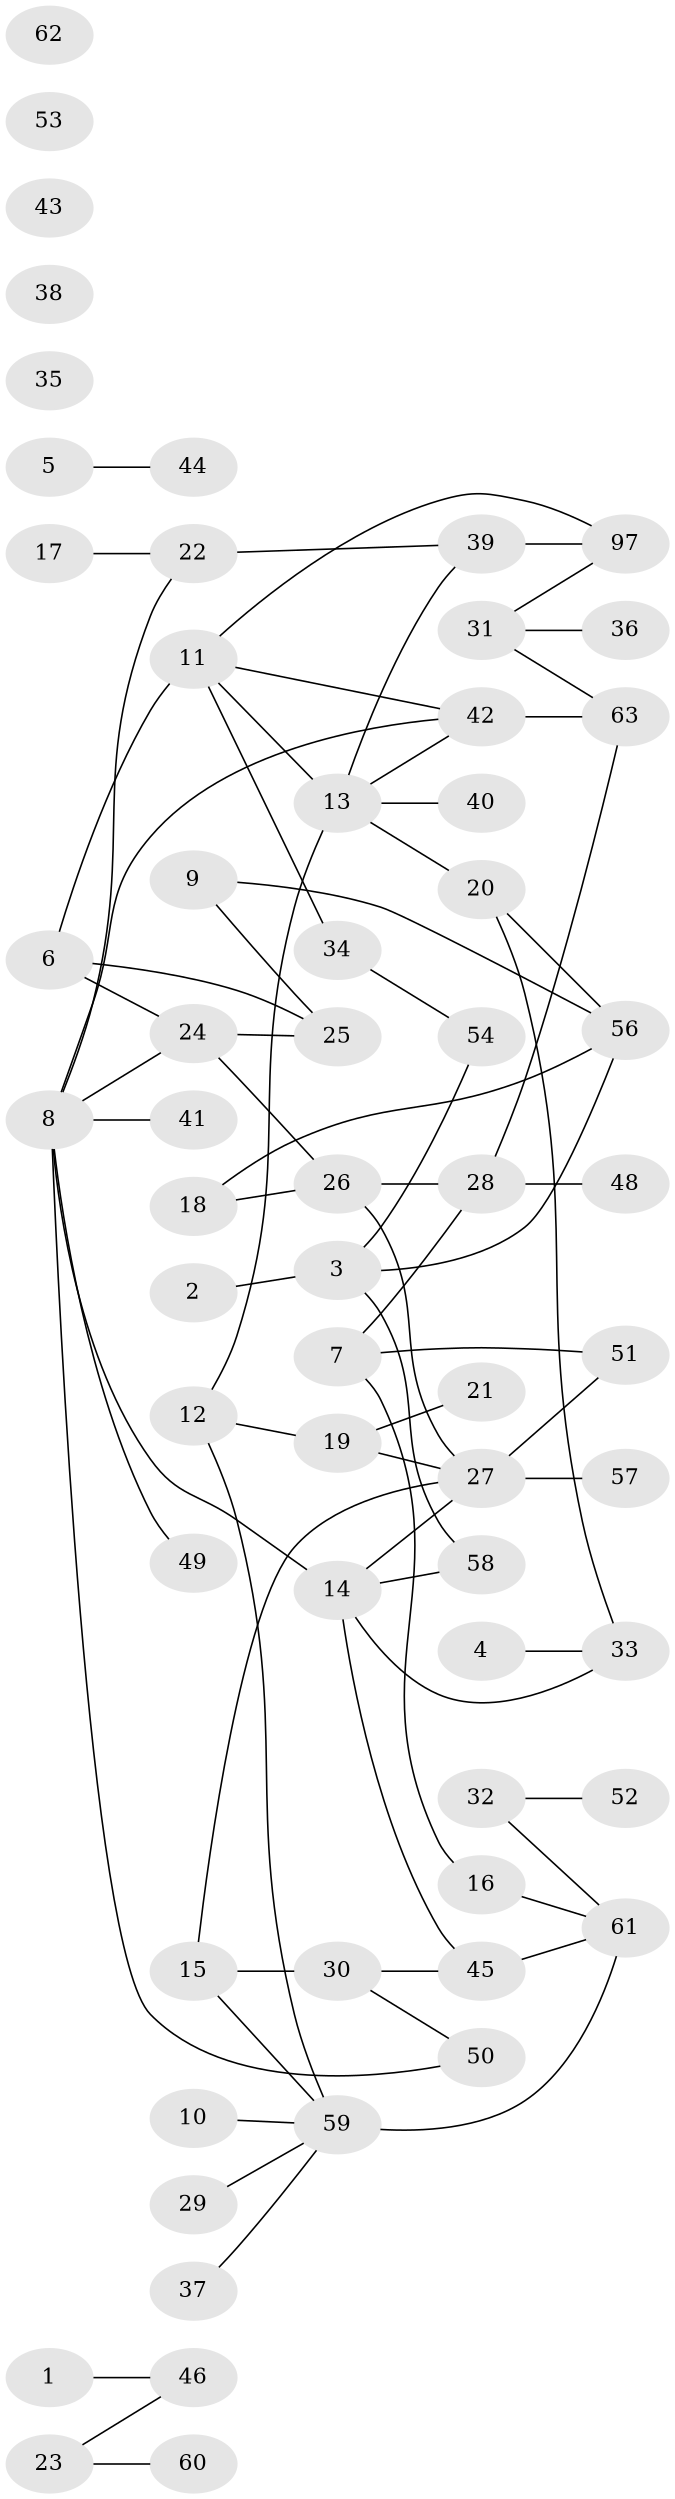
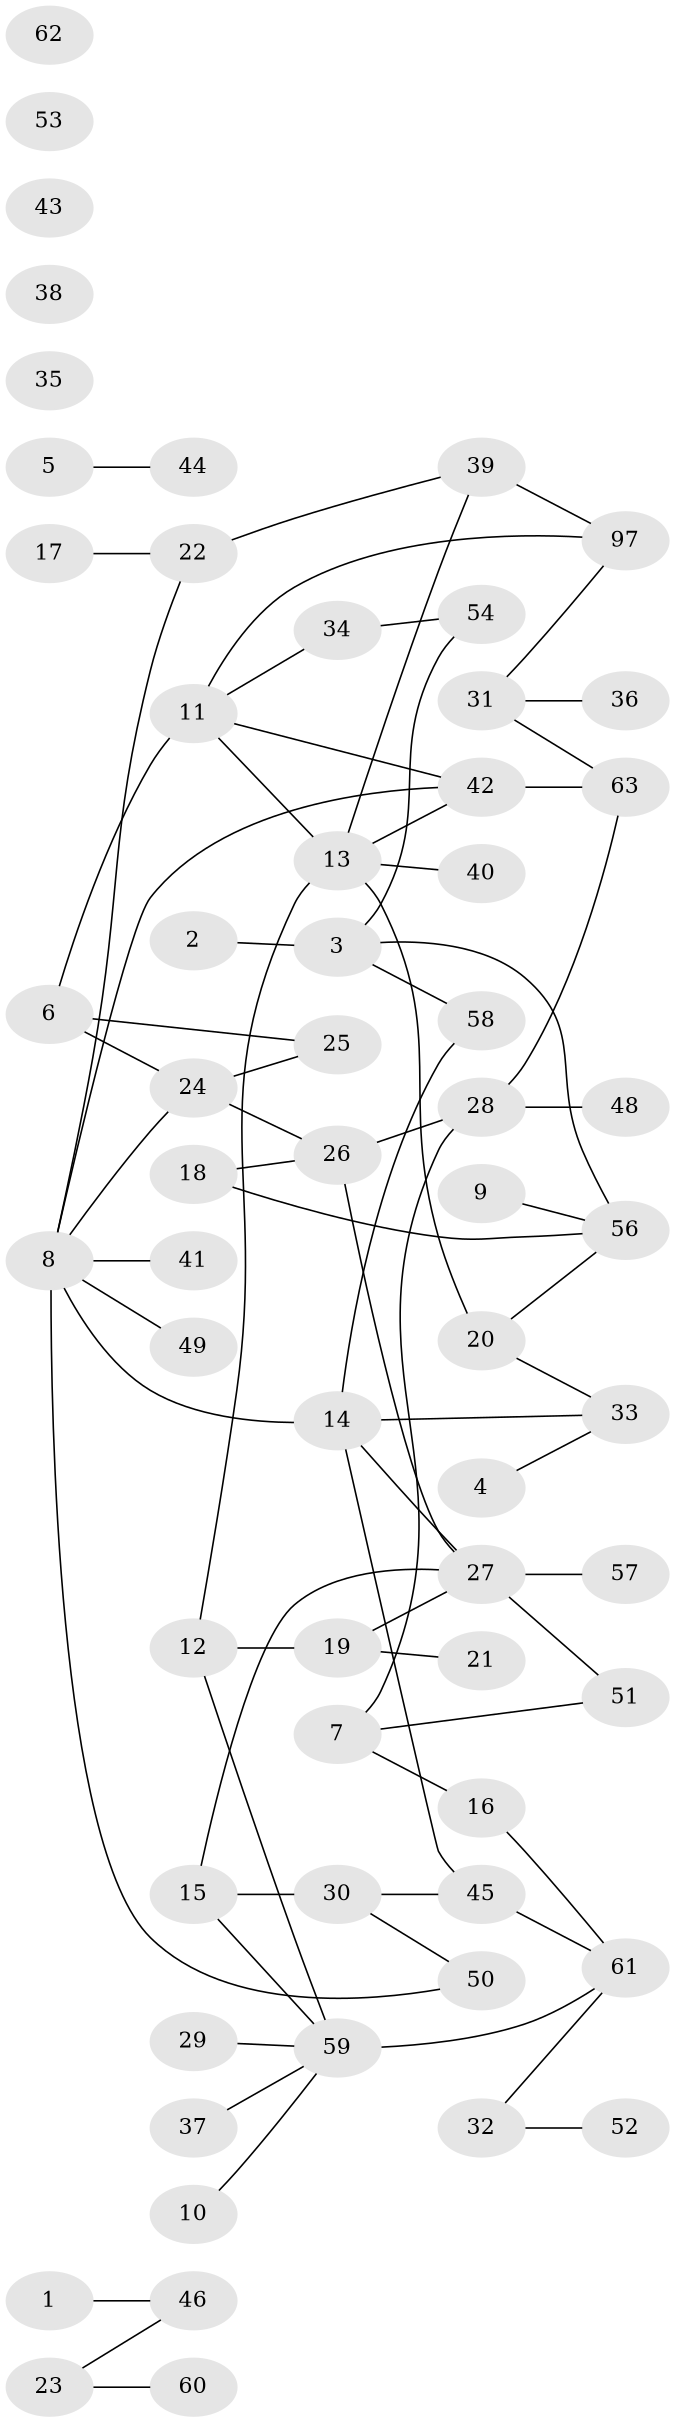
(264, 959) -> none
